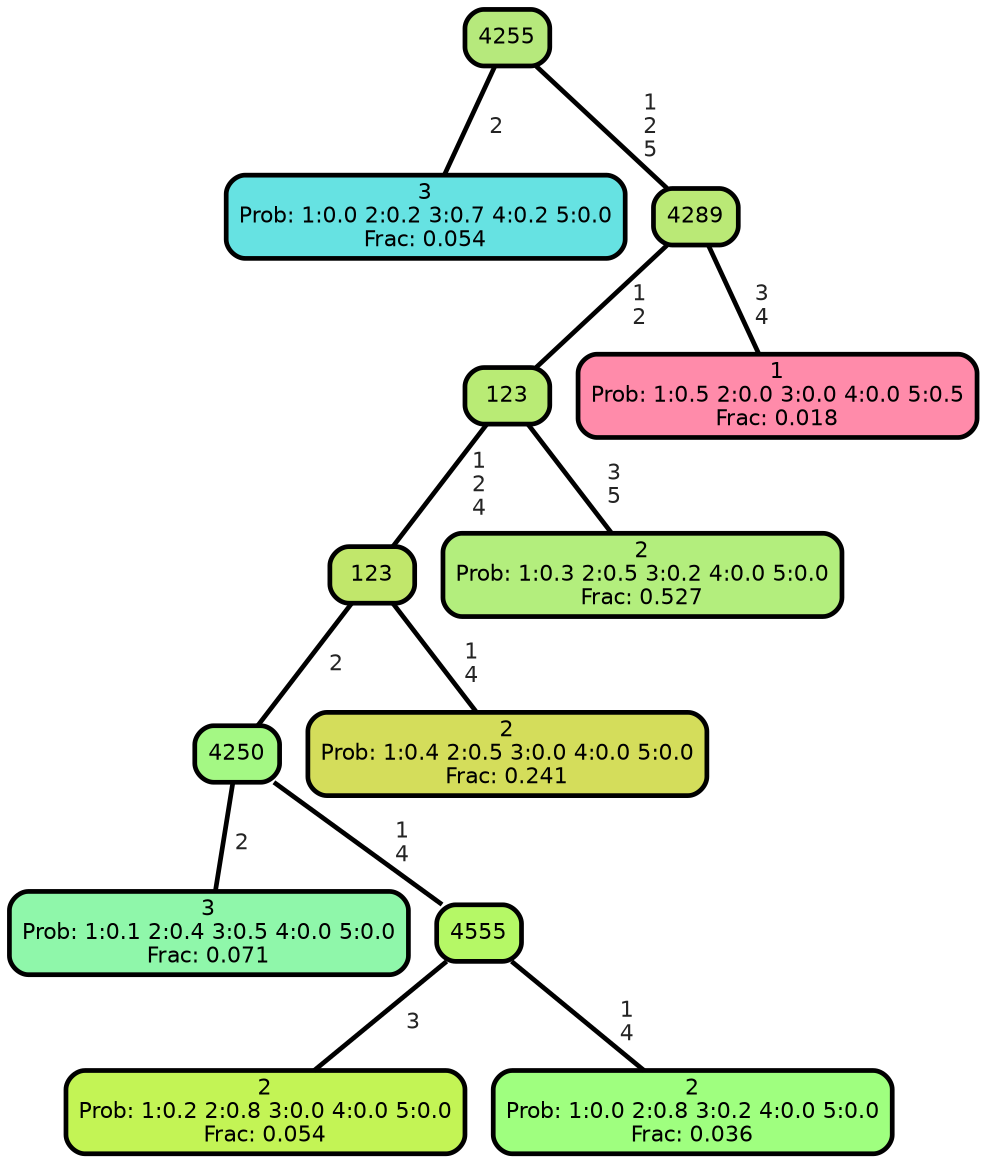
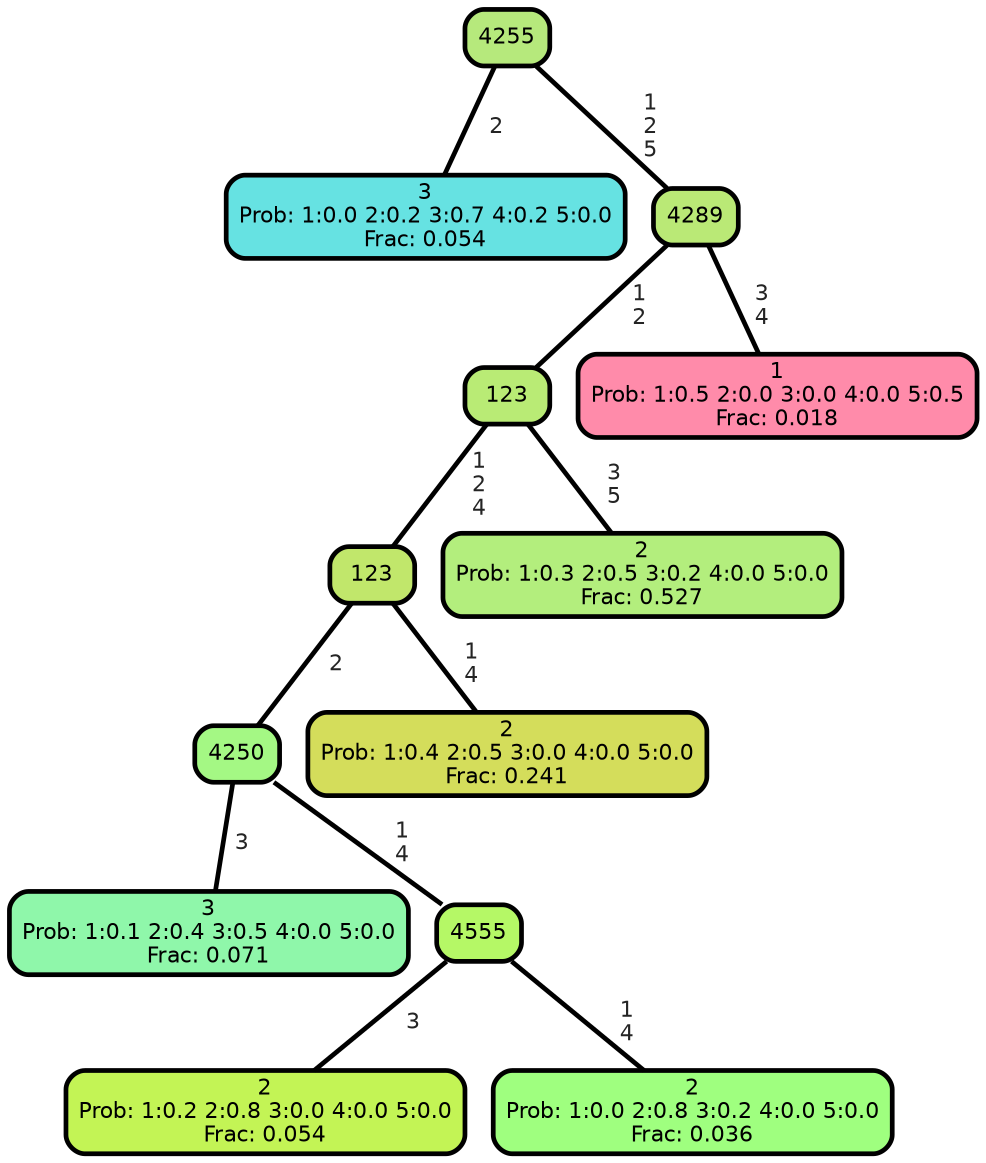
(239, 844) -> (239, 844)
